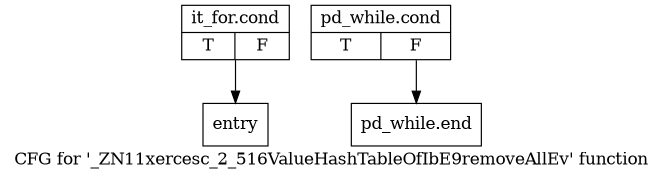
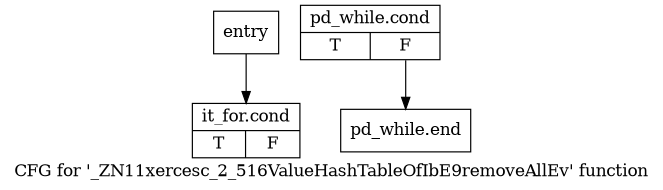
(236, 75) -> (246, 73)
